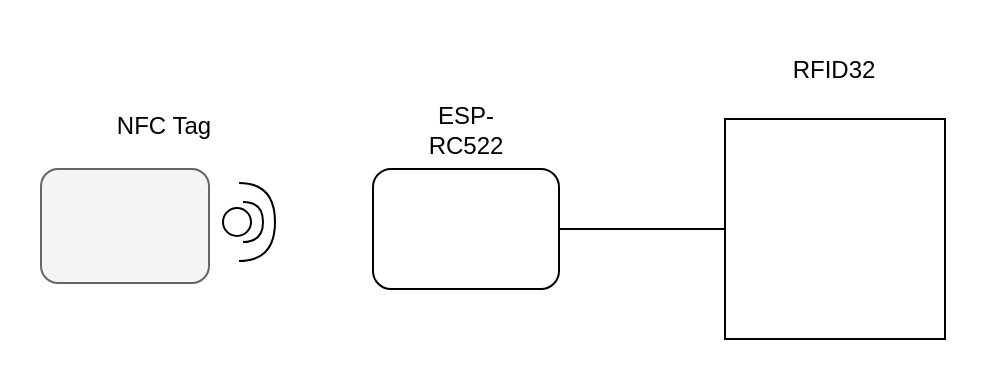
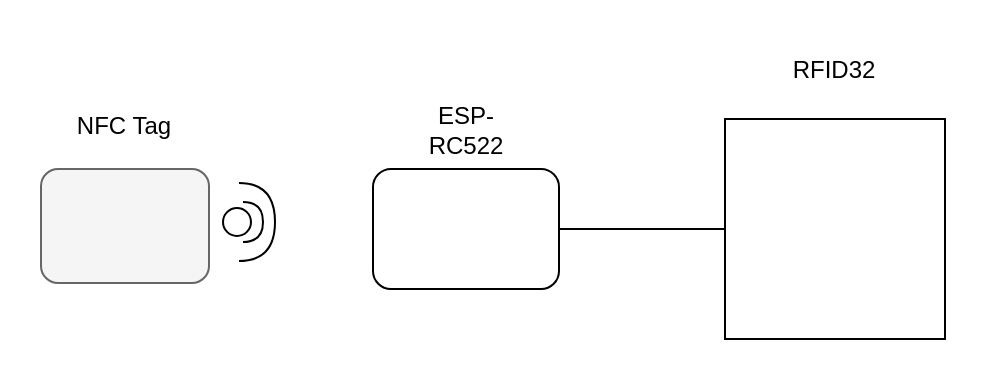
(165, 127) -> (125, 127)
